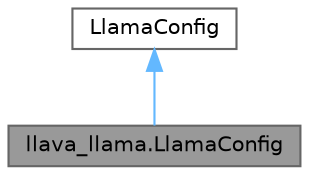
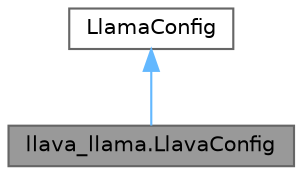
(154, 146) -> (151, 146)
